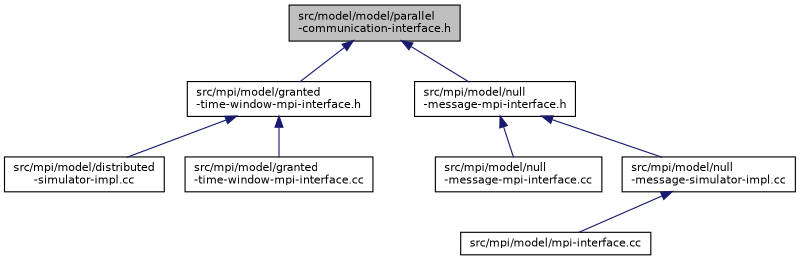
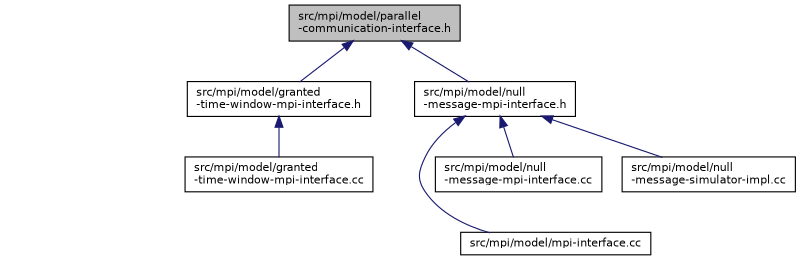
(375, 23) -> (375, 23)
(84, 174) -> none
(620, 214) -> (424, 190)
